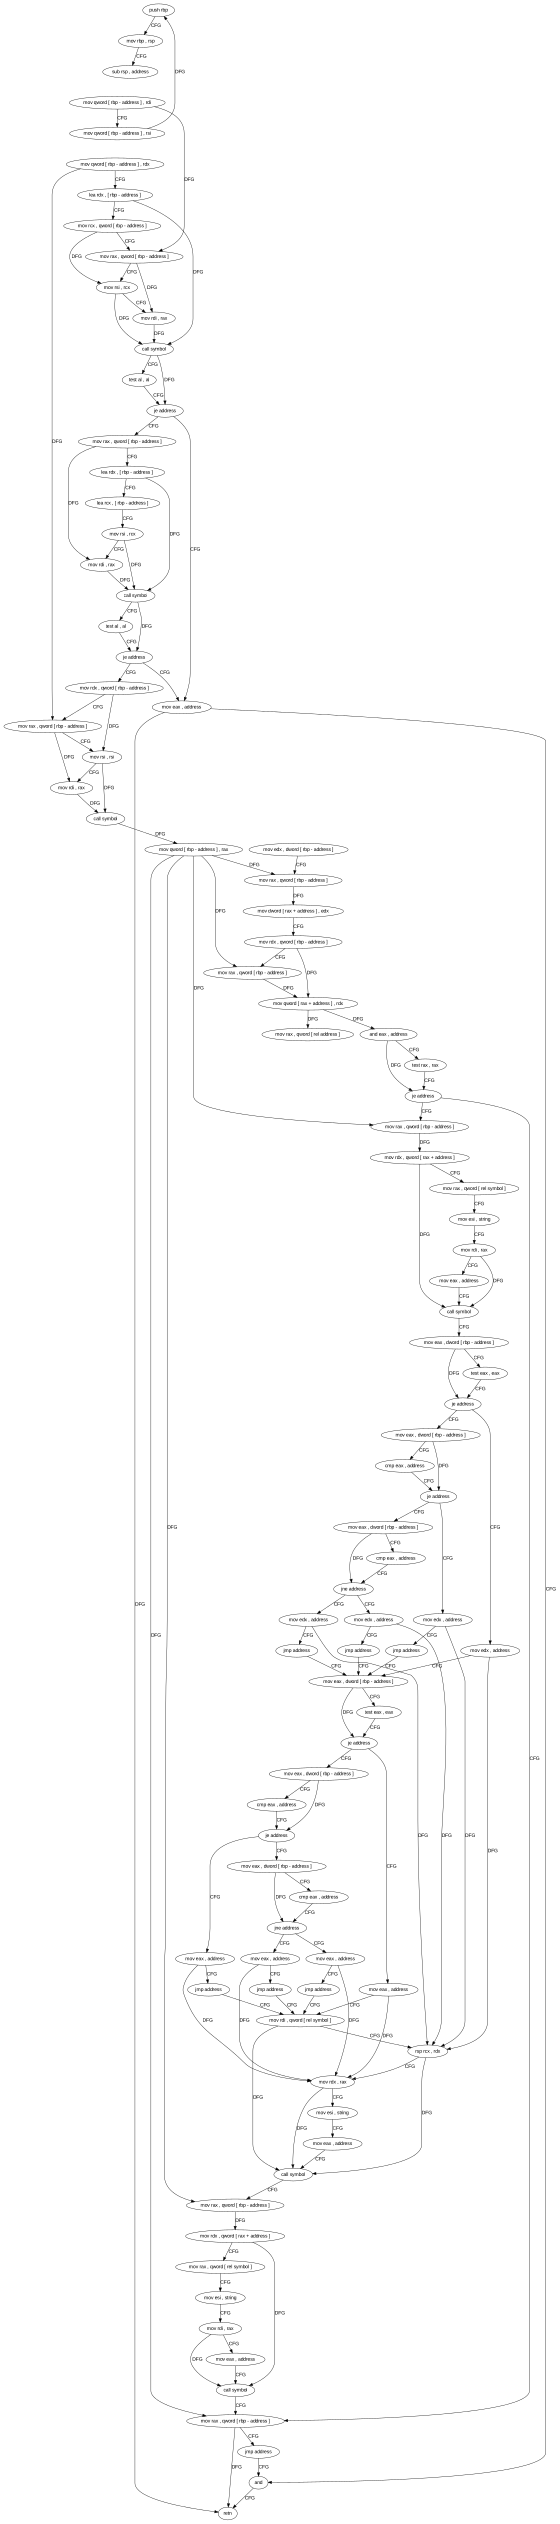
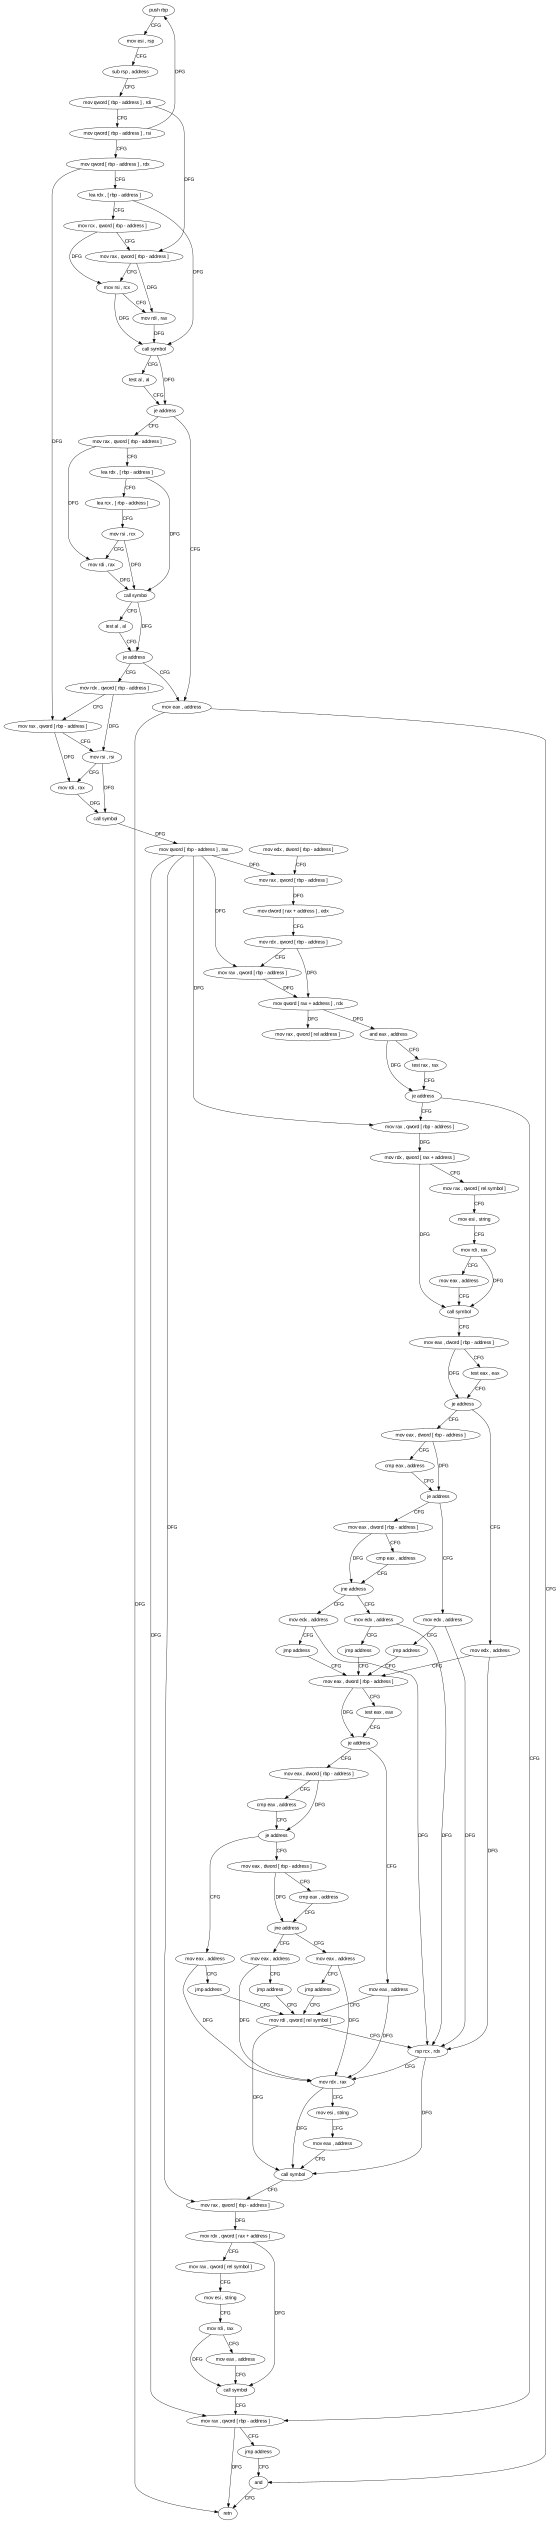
(141, 41) -> (141, 41)
none -> (124, 86)
none -> (116, 147)
